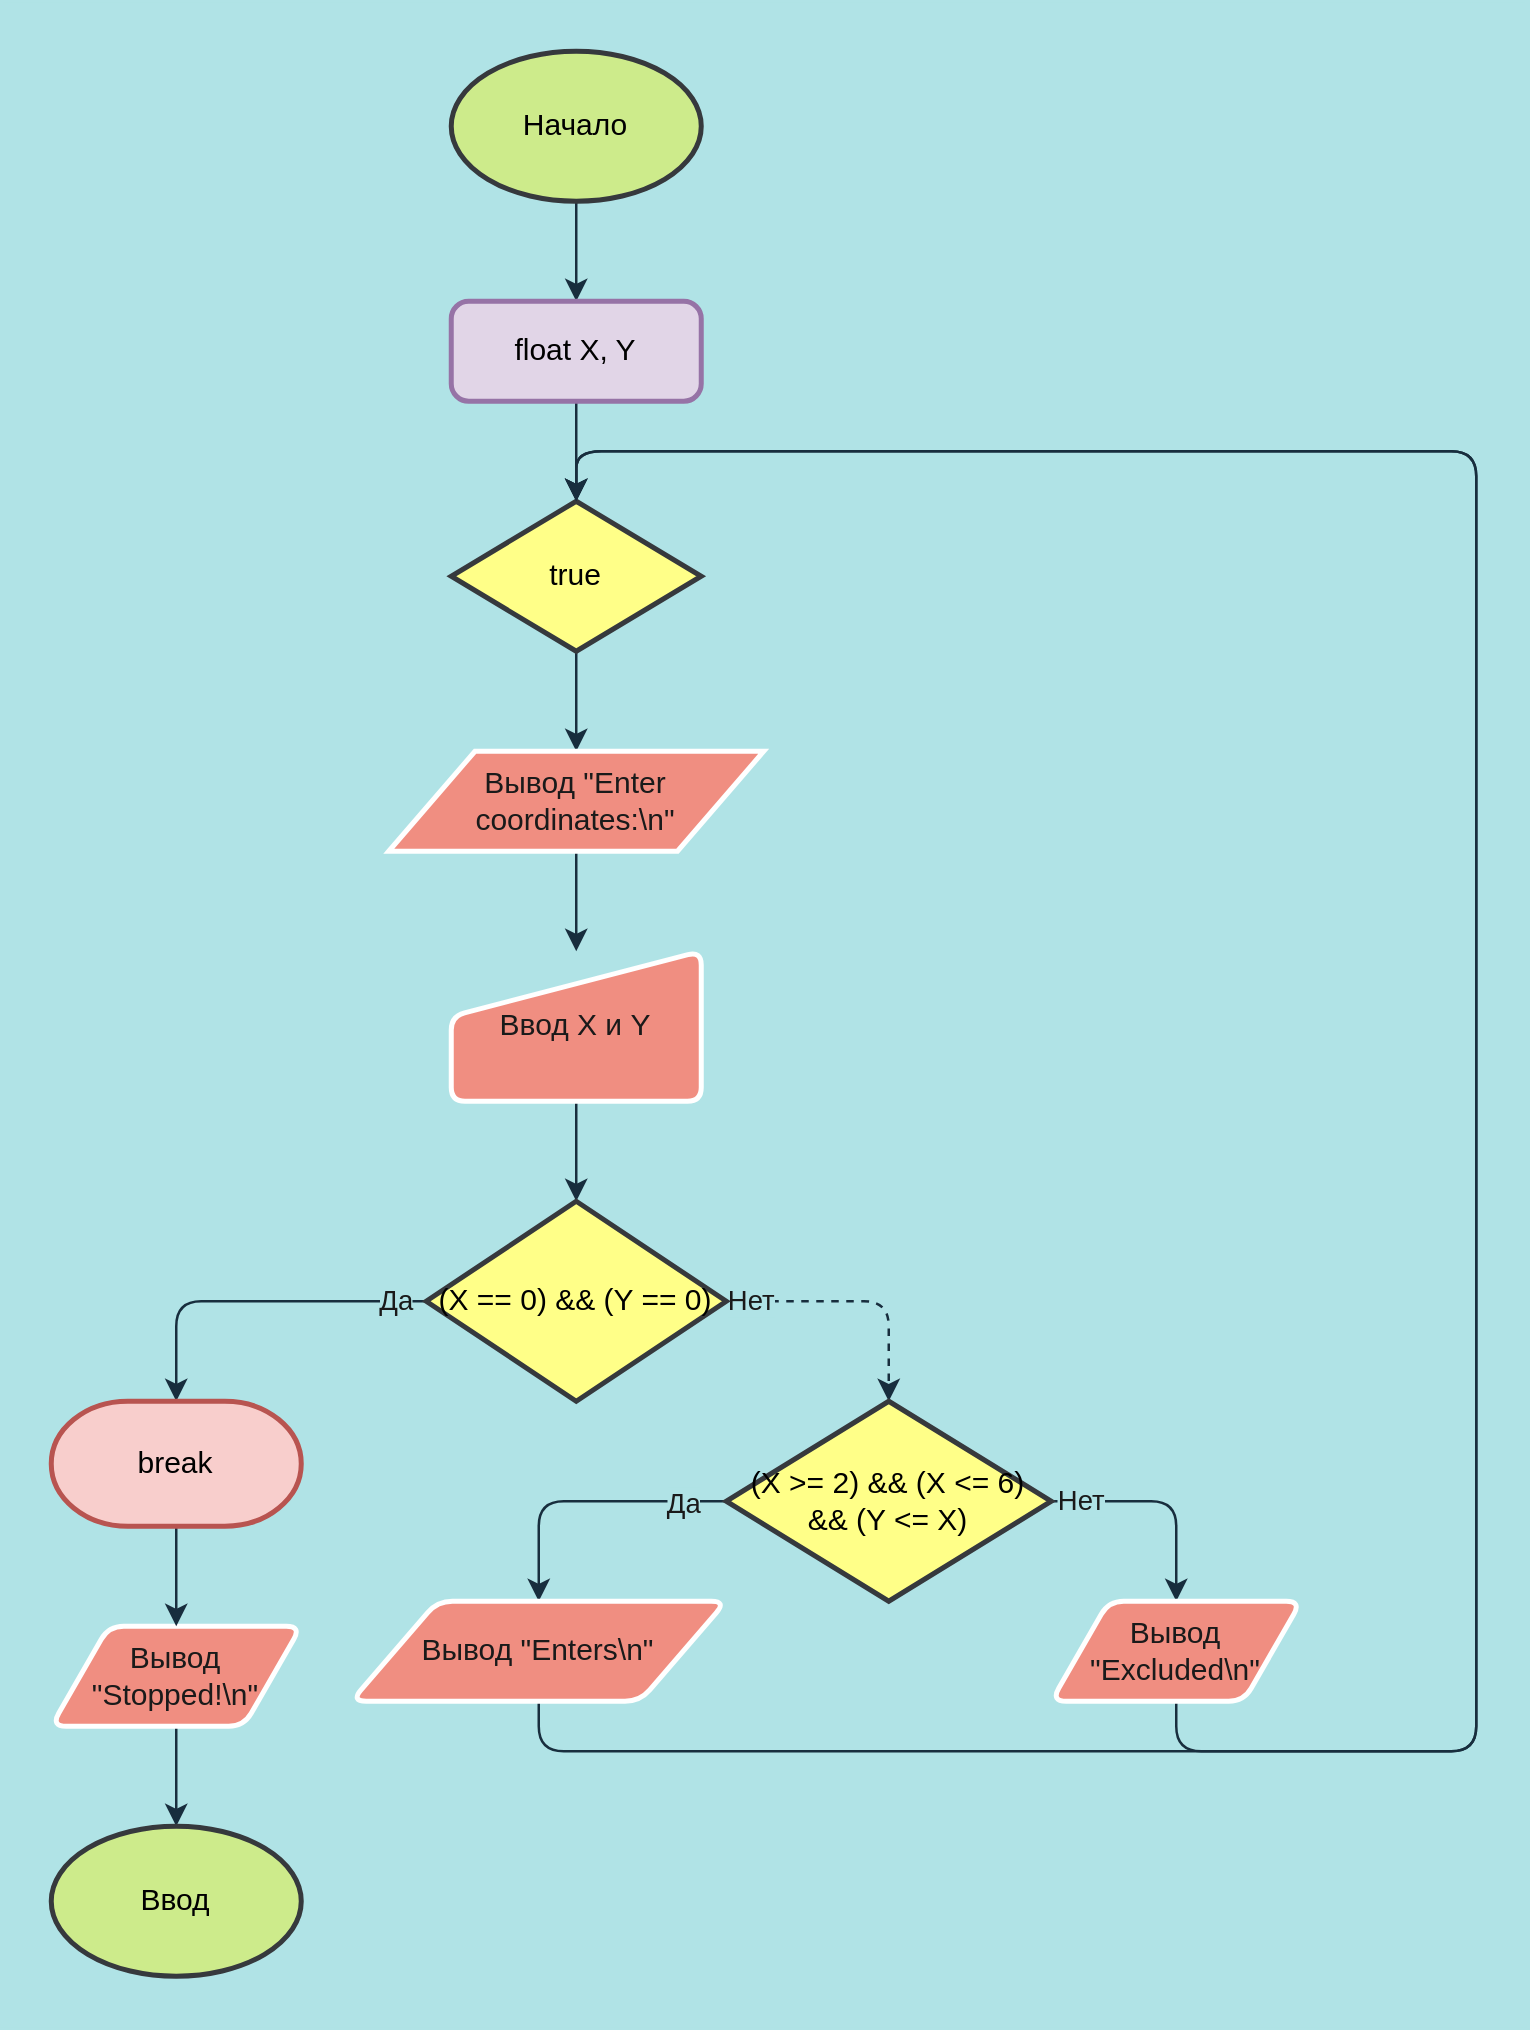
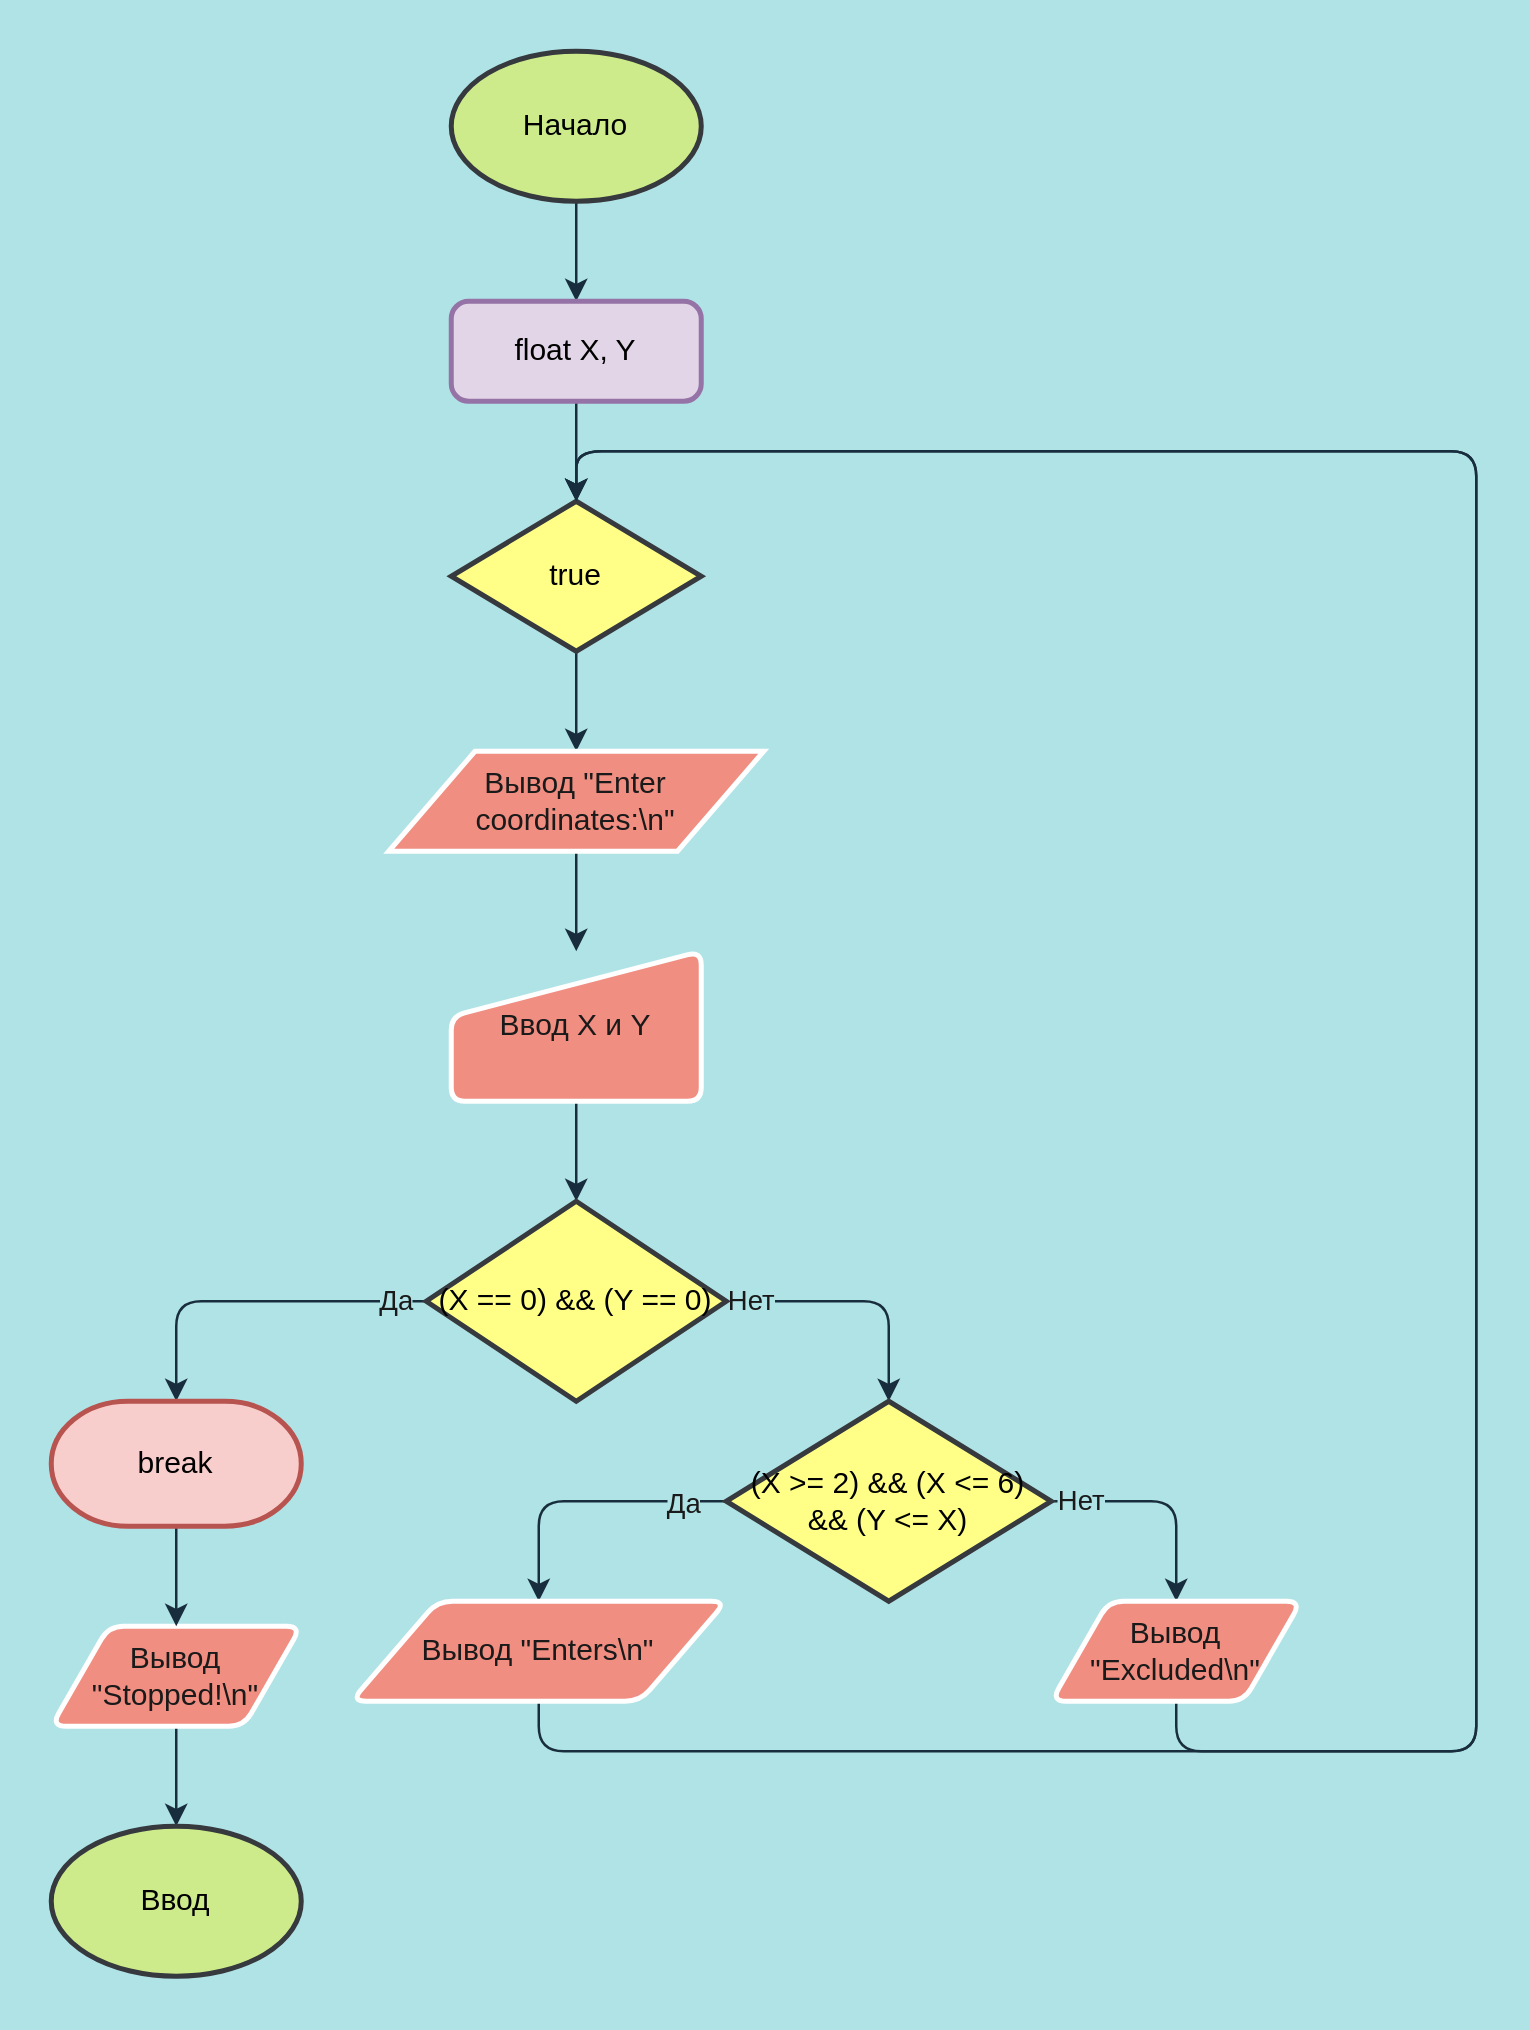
(867, 1301) -> (867, 1301)
